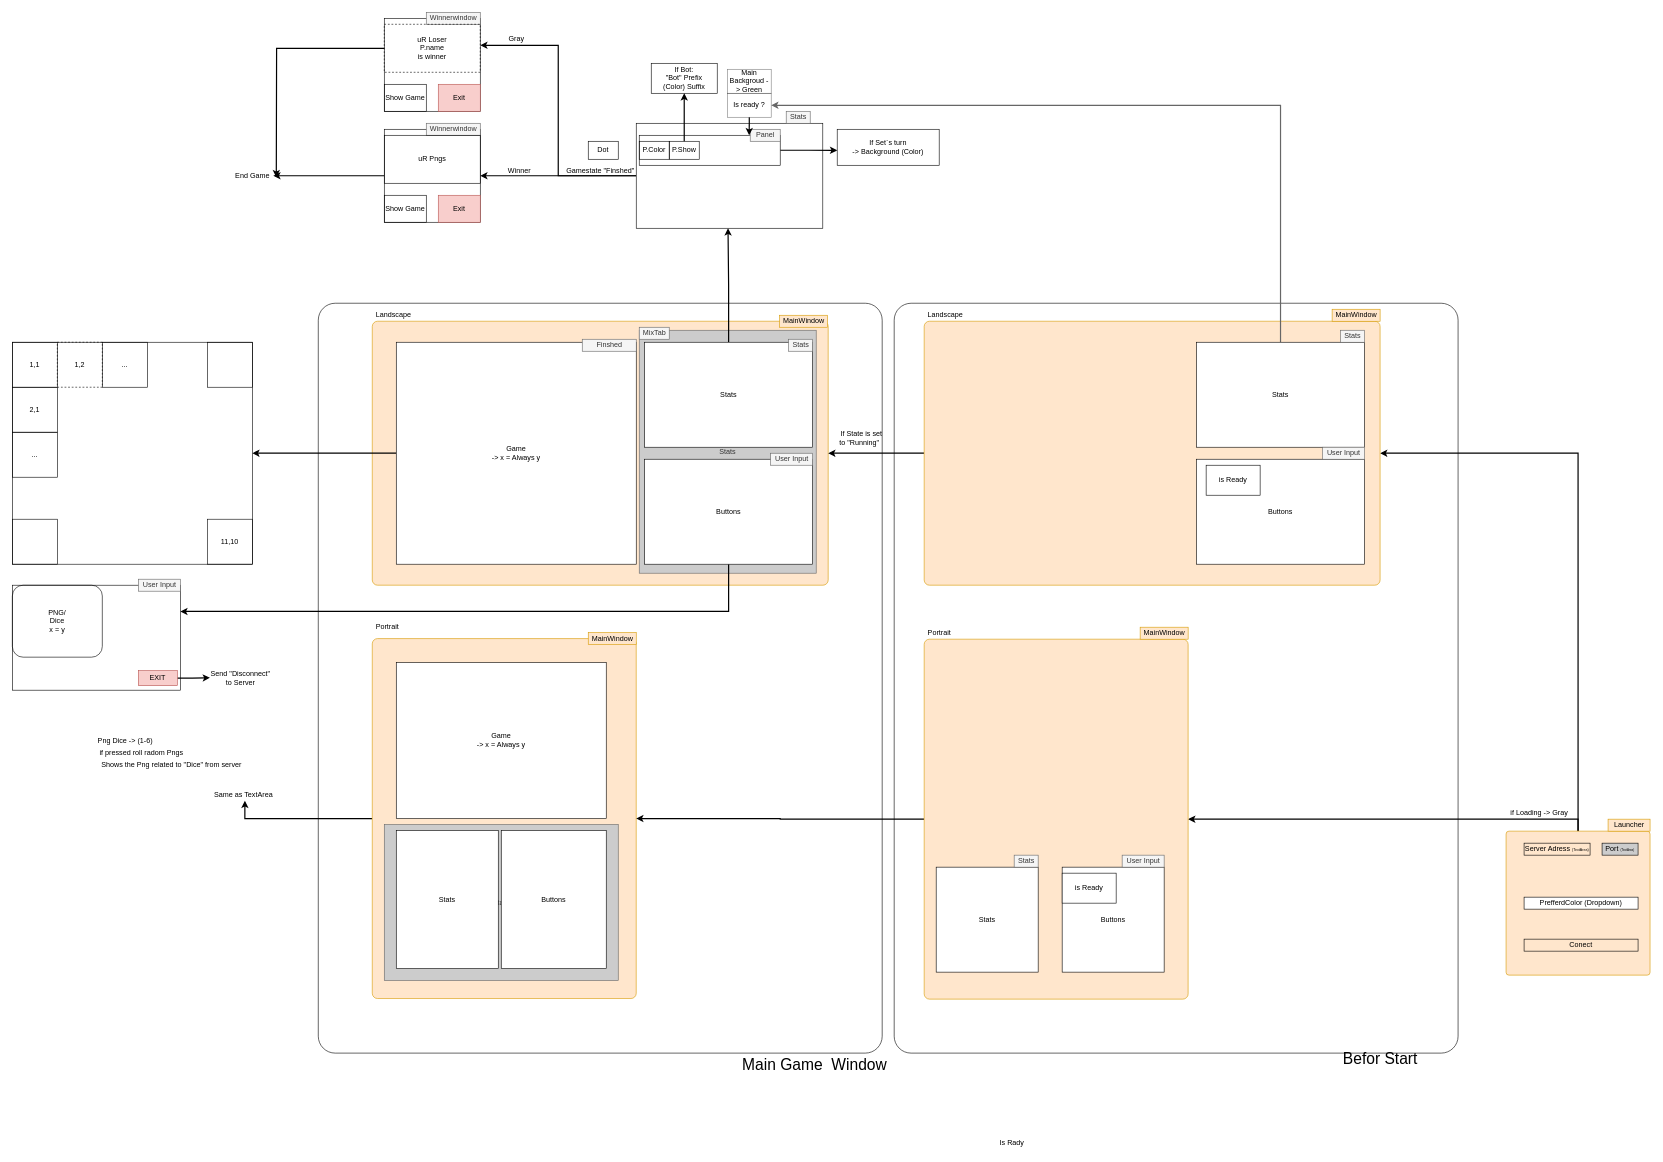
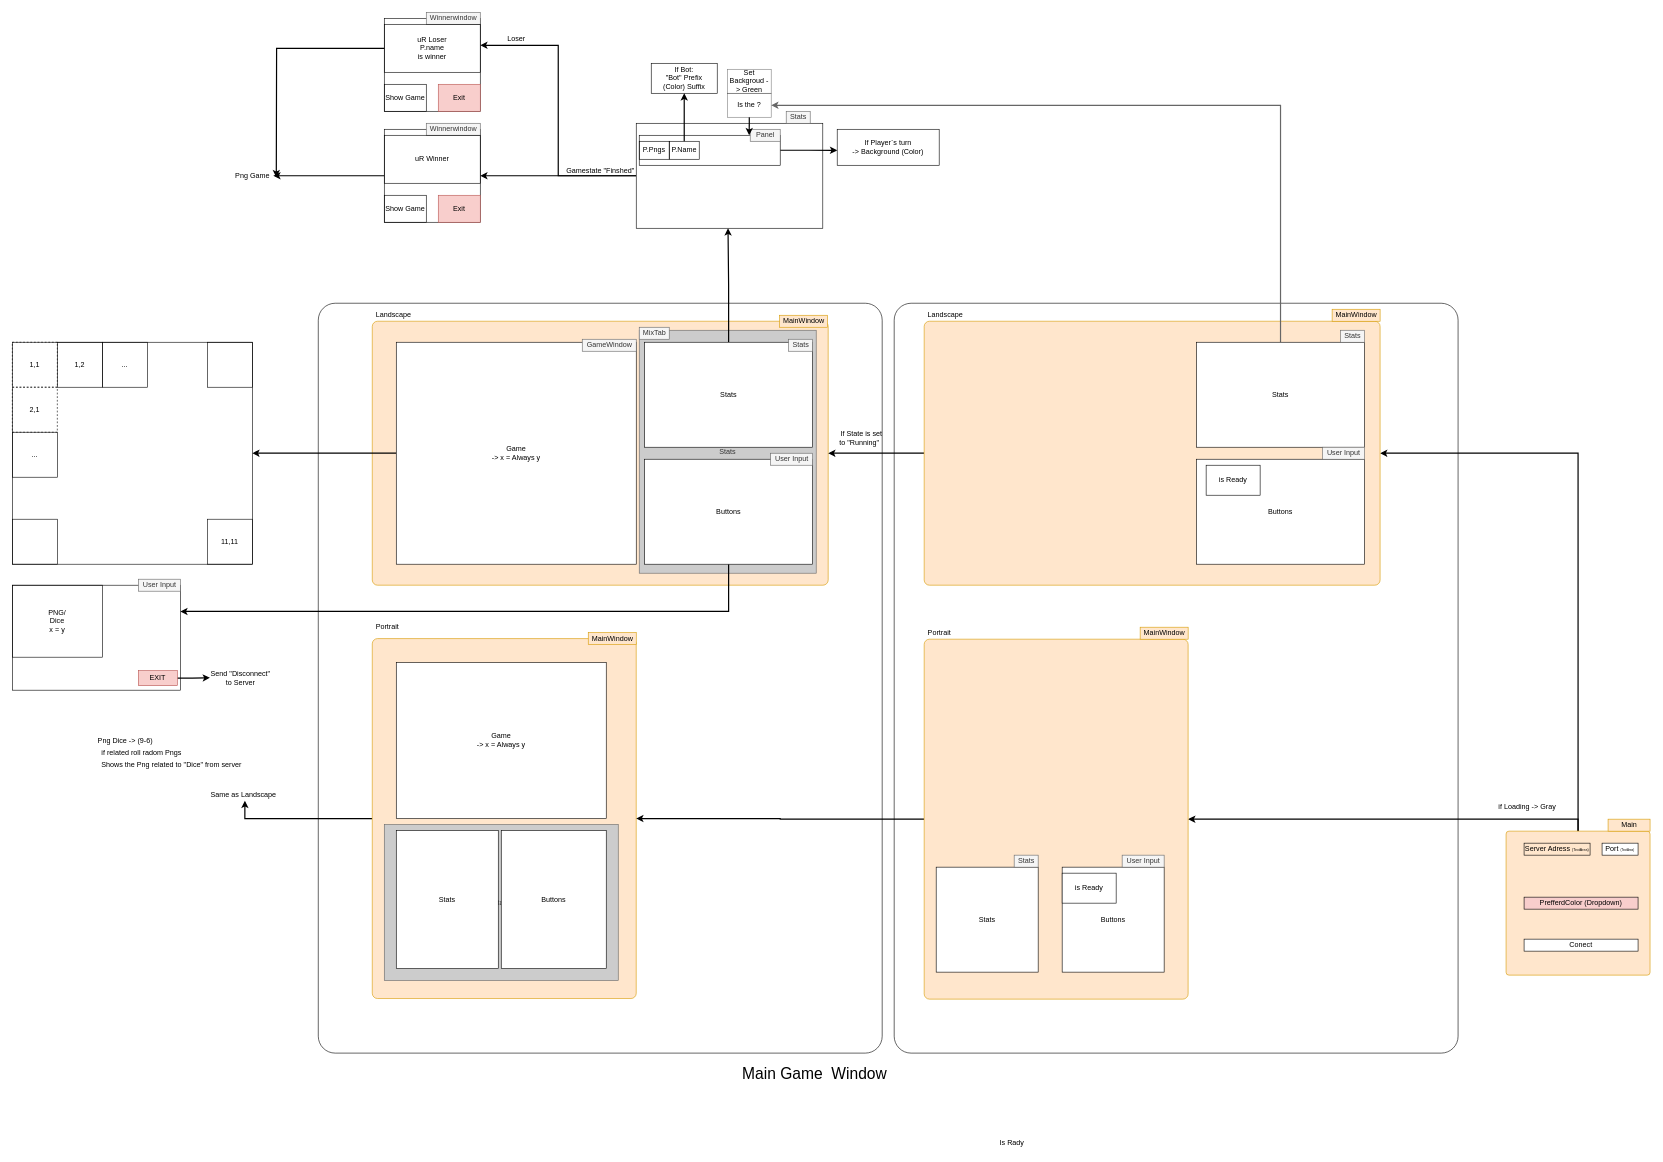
(517, 39) -> (517, 39)
(432, 48) -> (432, 48)
(749, 81) -> (749, 81)
(749, 105) -> (749, 105)
(888, 147) -> (888, 147)
(603, 150) -> none
(654, 150) -> (654, 150)
(684, 150) -> (684, 150)
(432, 159) -> (432, 159)
(519, 171) -> none
(253, 176) -> (253, 176)
(610, 345) -> (610, 345)
(35, 365) -> (35, 365)
(80, 365) -> (80, 365)
(35, 410) -> (35, 410)
(230, 542) -> (230, 542)
(57, 621) -> (57, 621)
(125, 741) -> (125, 741)
(142, 753) -> (142, 753)
(244, 795) -> (244, 795)
(1539, 813) -> (1527, 807)
(1630, 825) -> (1630, 825)
(1620, 849) -> (1620, 849)
(1581, 903) -> (1581, 903)
(1581, 945) -> (1581, 945)
(1380, 1059) -> none
(815, 1065) -> (815, 1074)
